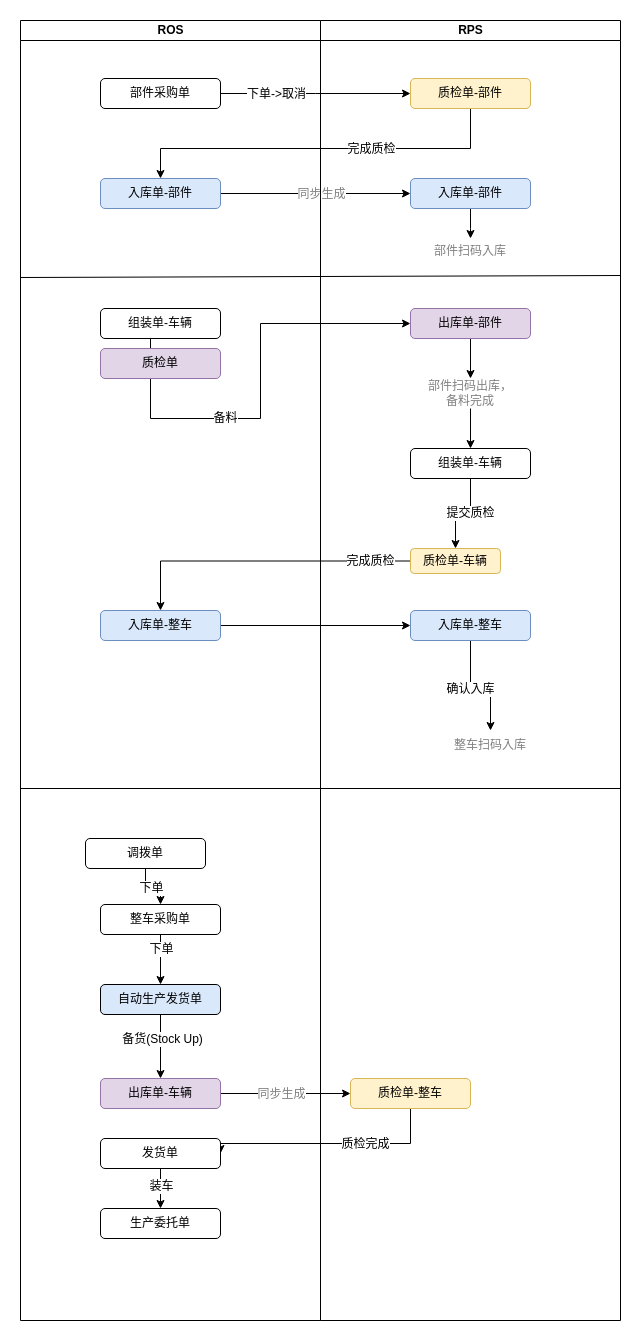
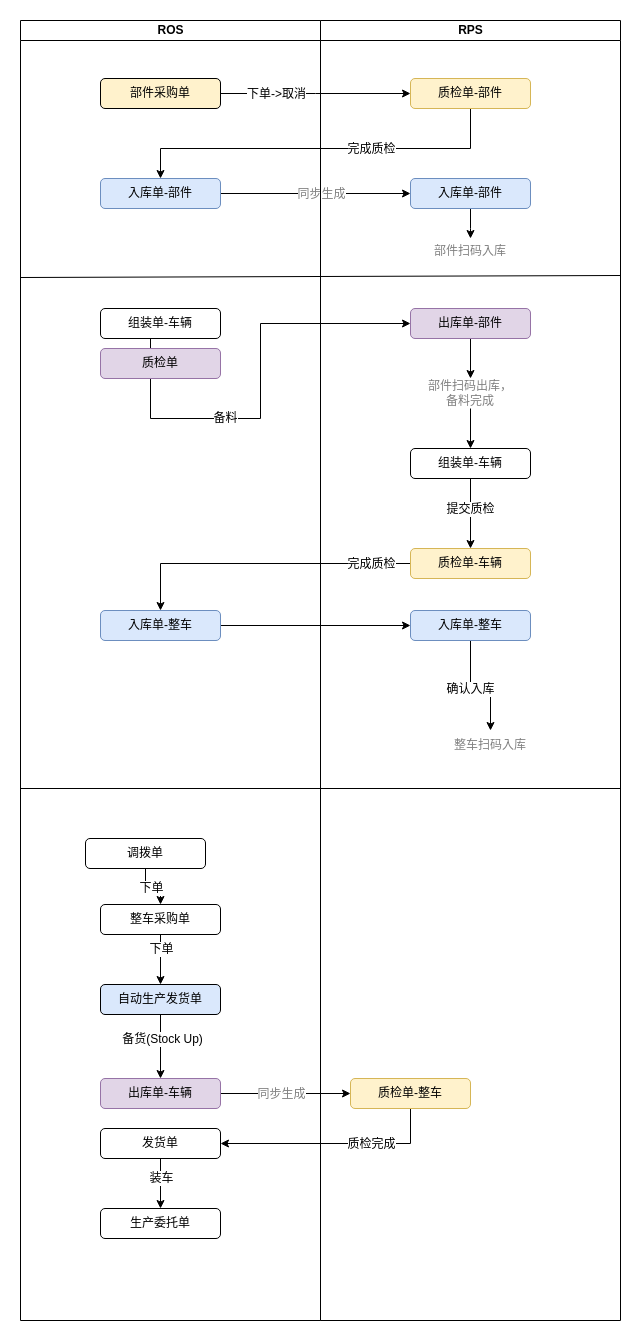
(161, 94) -> (161, 94)
(456, 561) -> (471, 564)
(161, 1154) -> (161, 1144)
